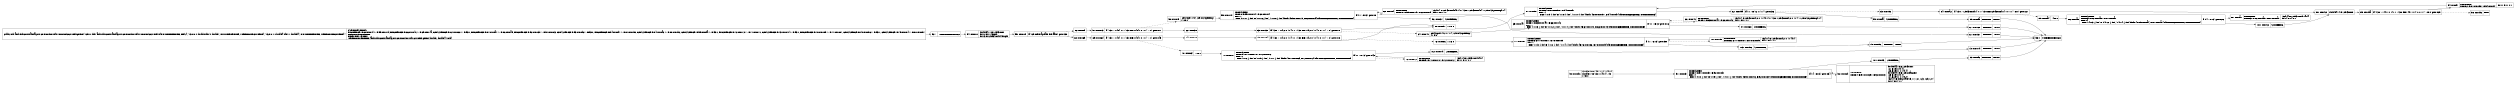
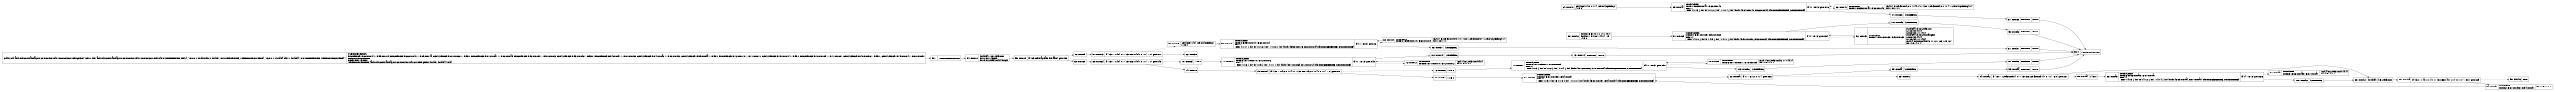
(1299, 30) -> none
